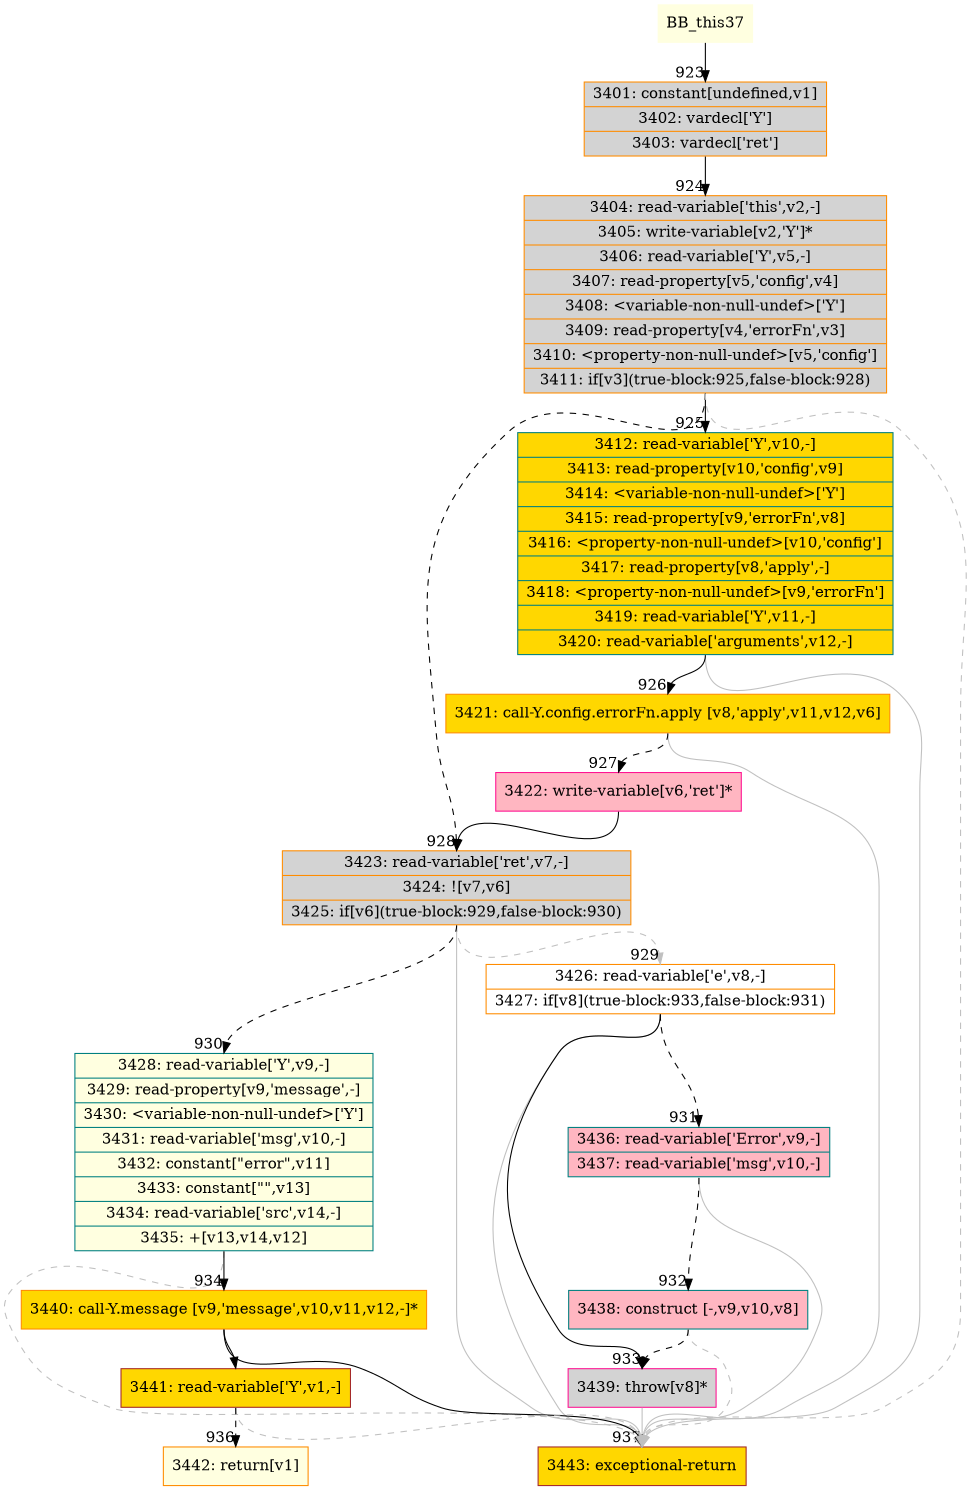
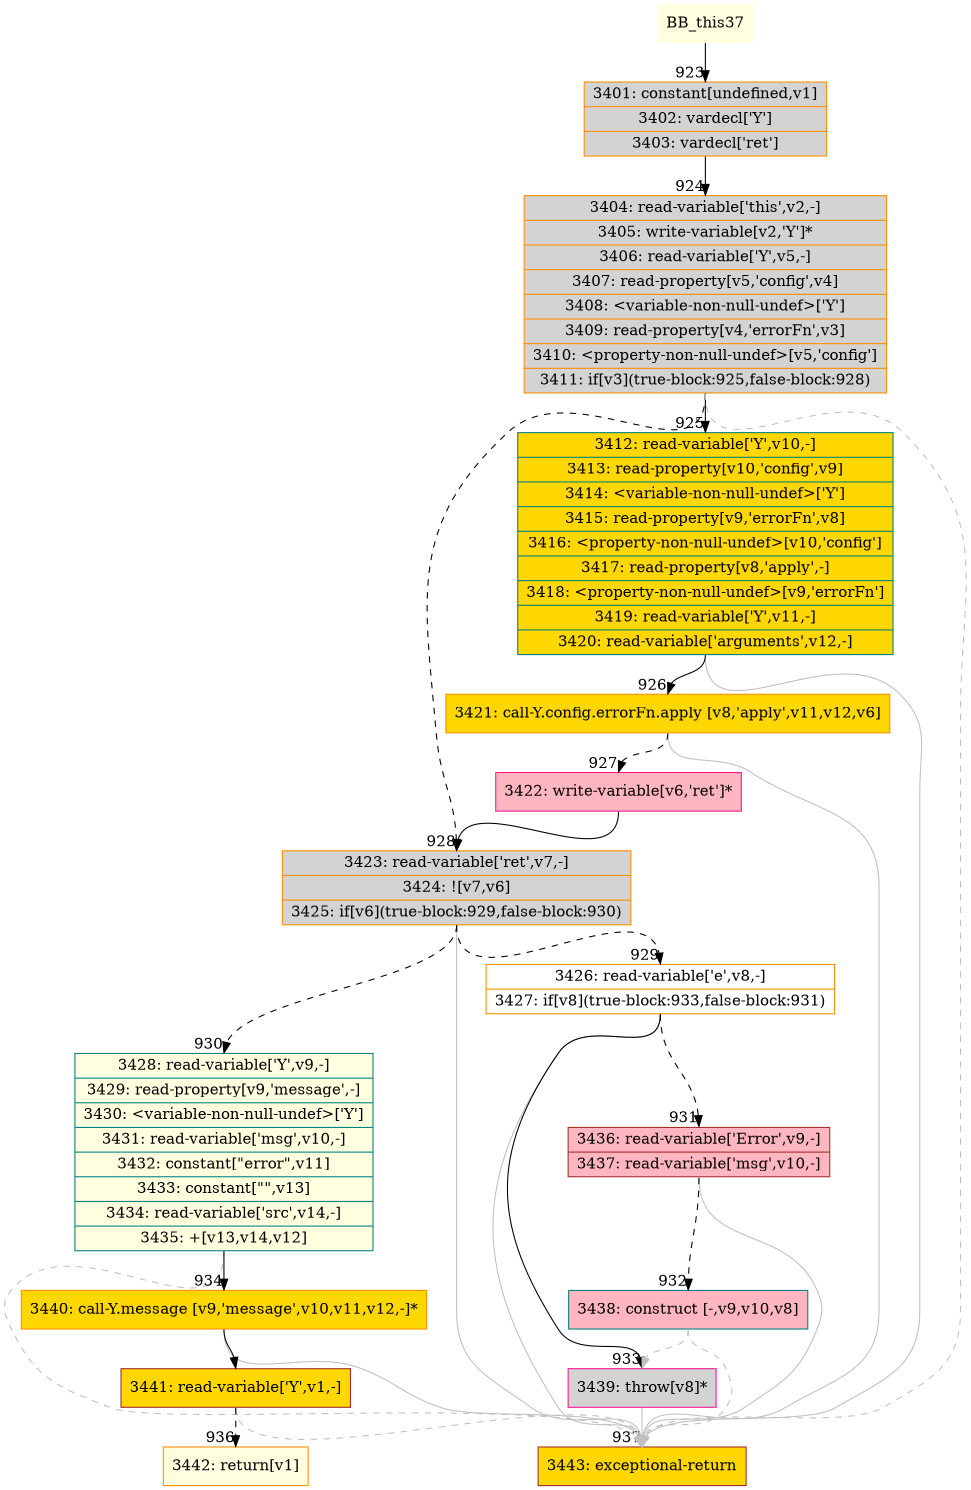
(553, 946) -> (553, 946)
(699, 1152) -> (699, 1152)
(671, 1347) -> (671, 1347)
(420, 1399) -> (420, 1399)
